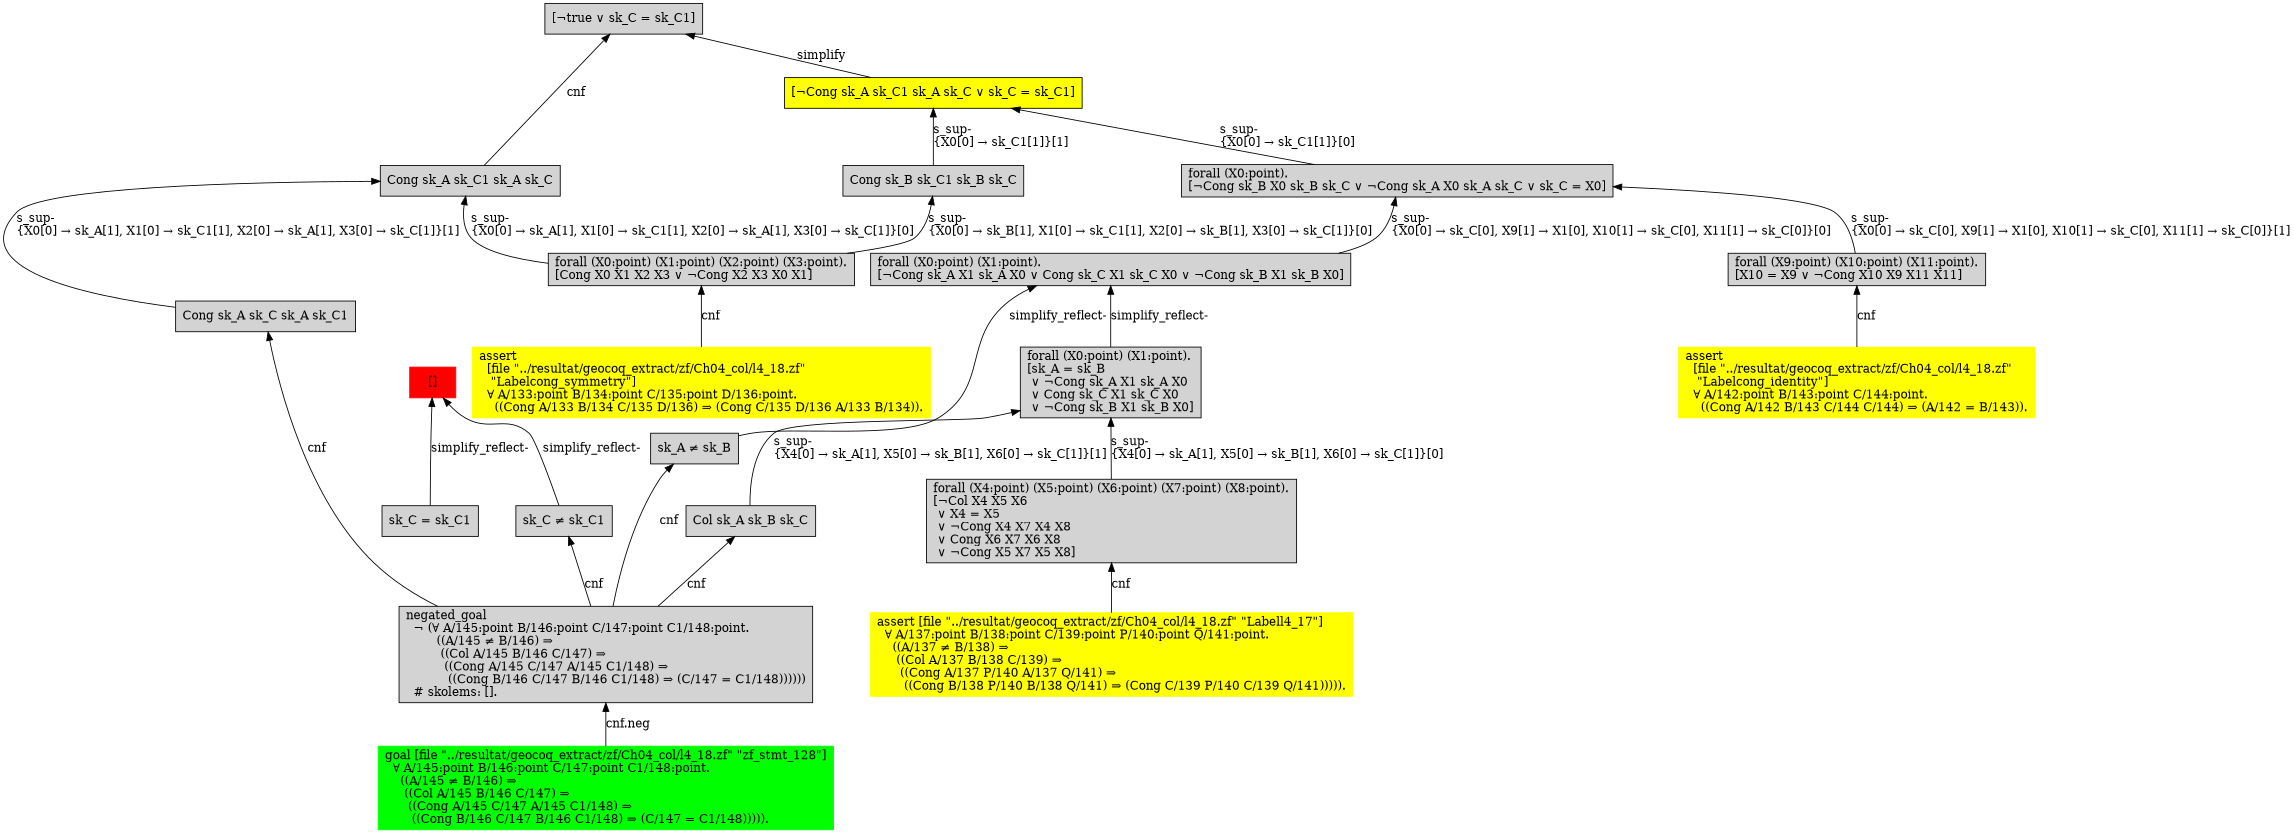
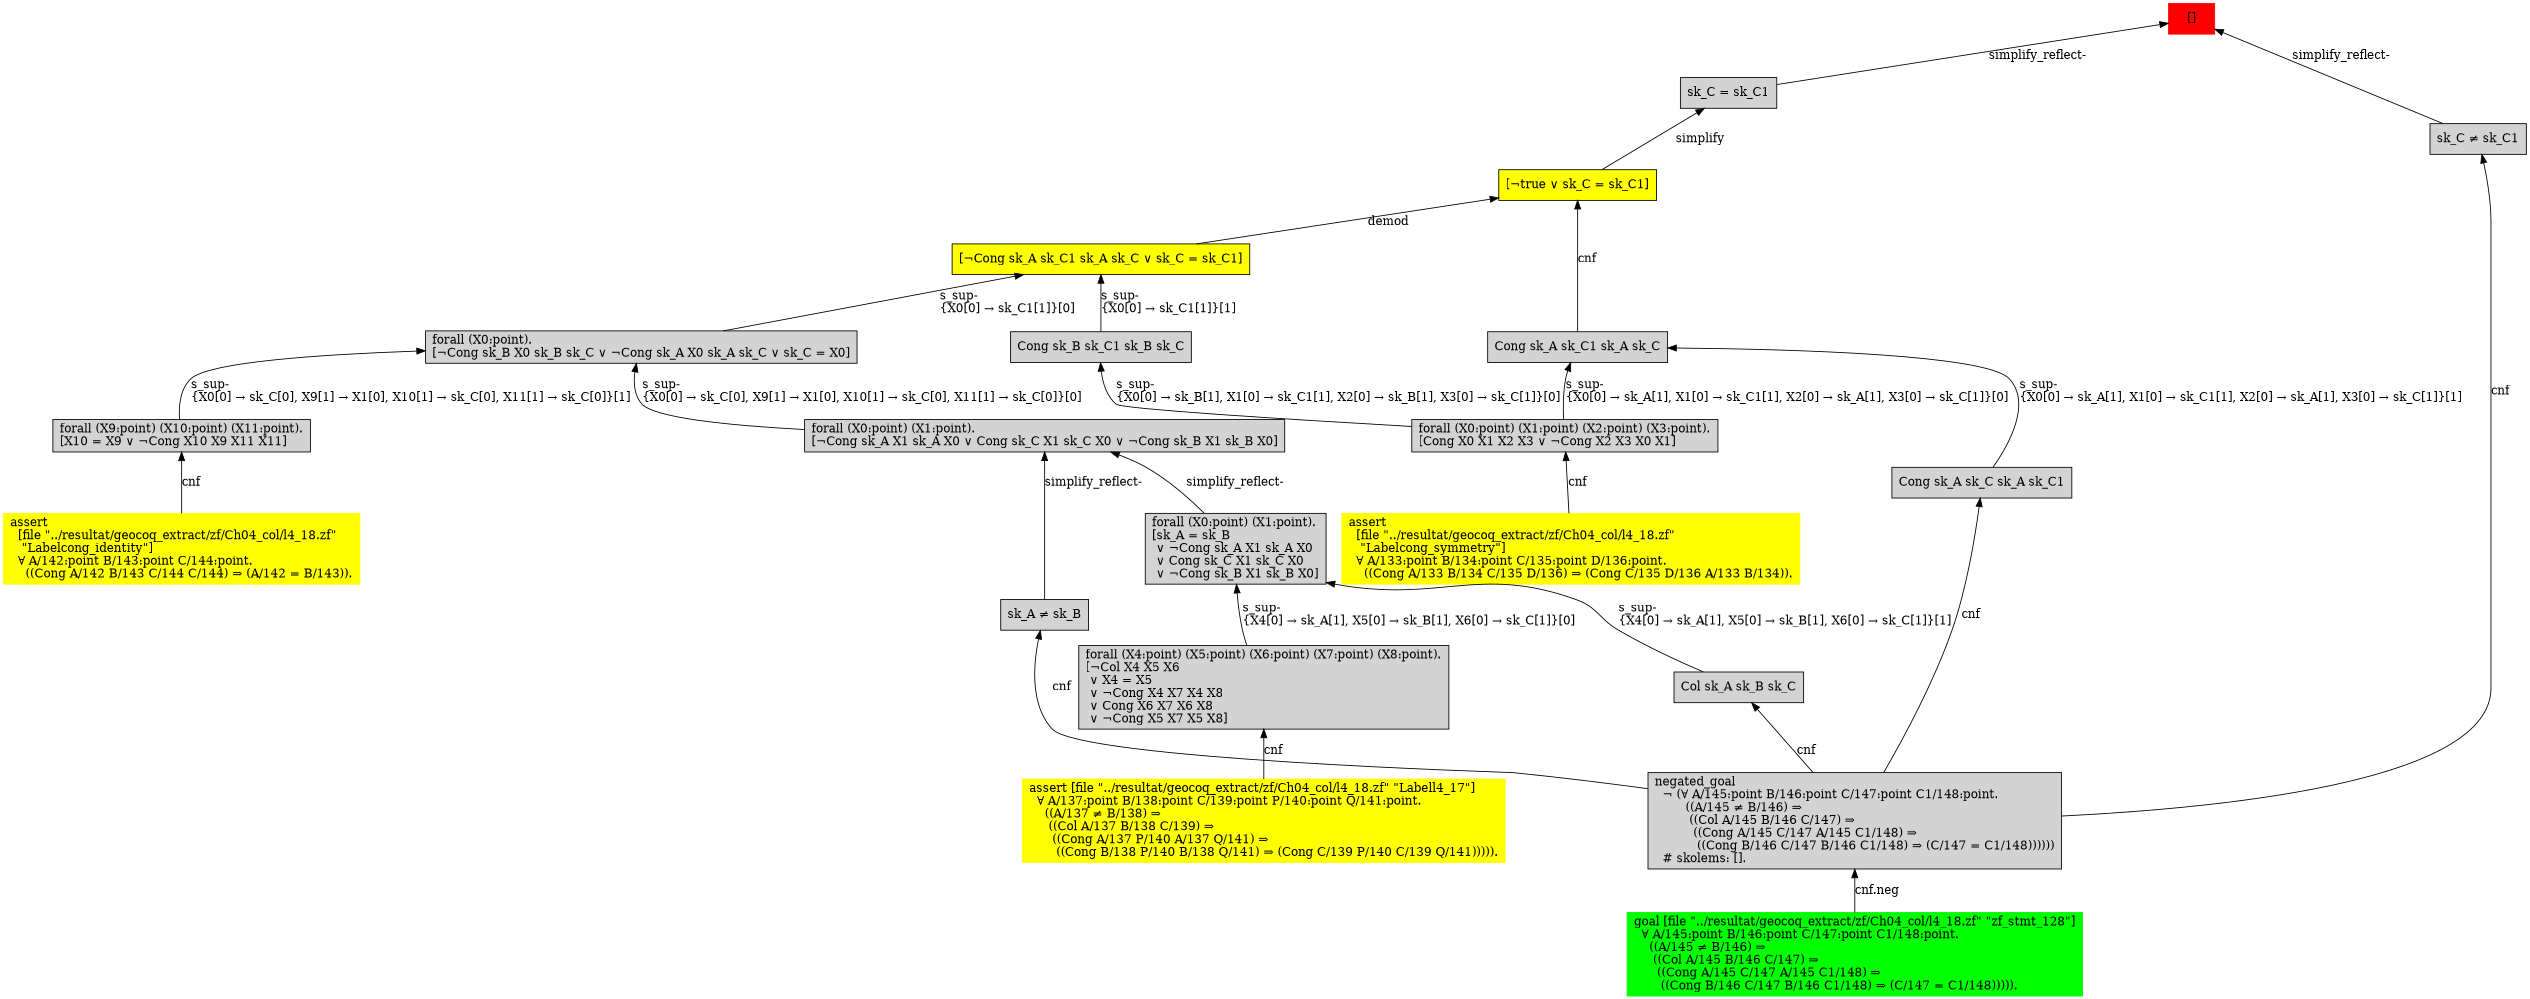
(624, 19) -> (1578, 185)
(822, 56) -> (1389, 222)
none -> (1649, 141)
